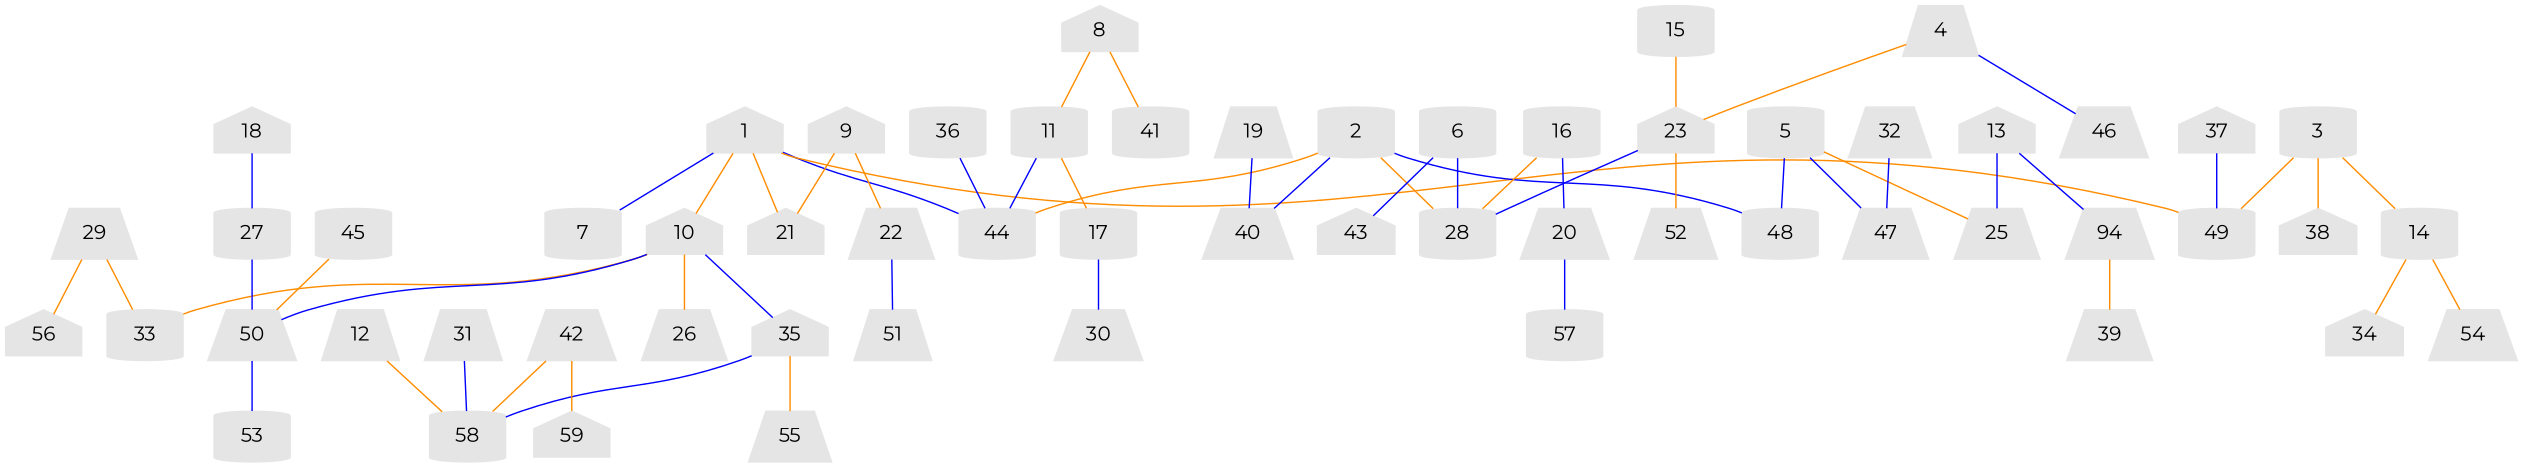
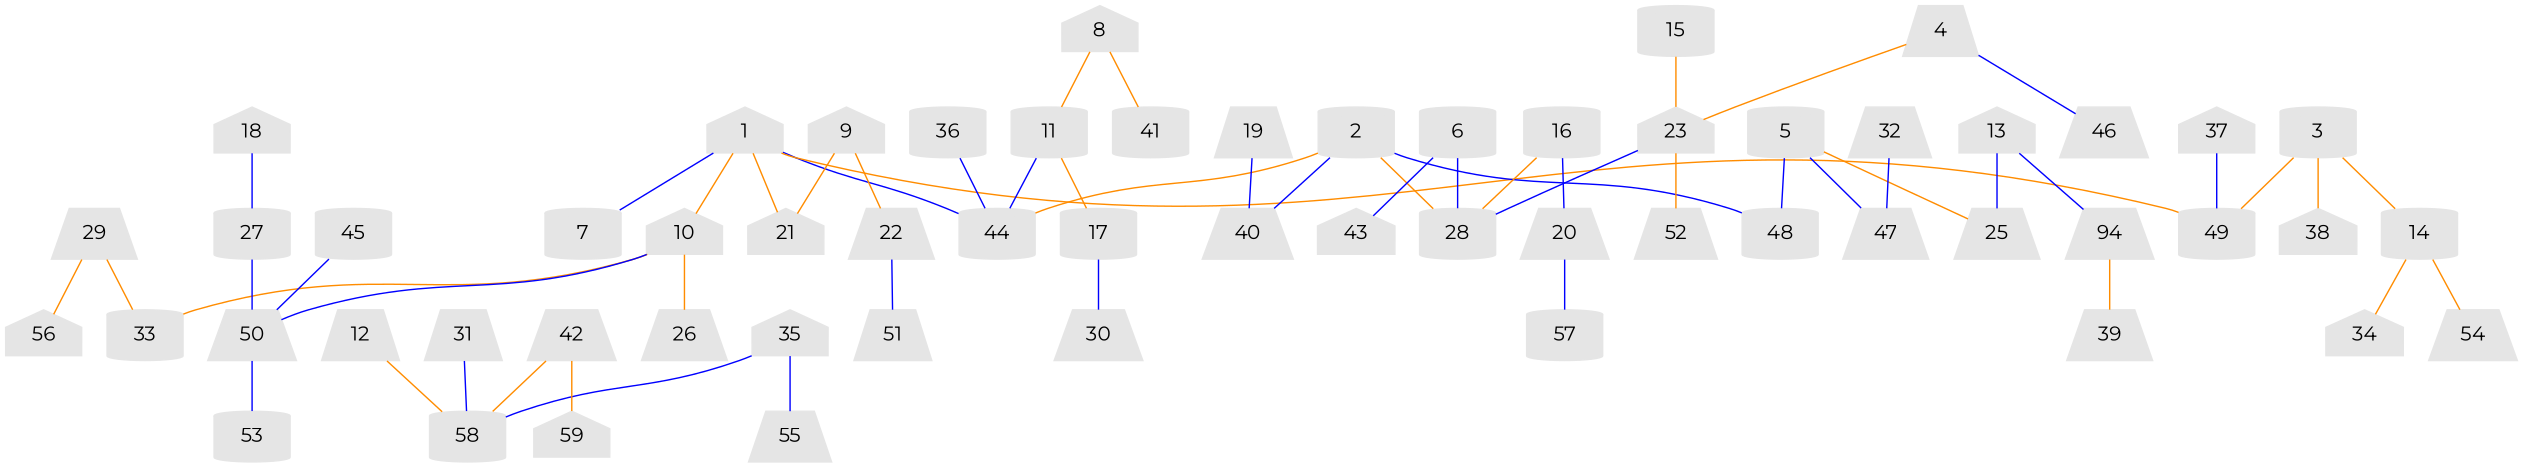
(308, 279) -> (308, 279)
(739, 286) -> none
(790, 384) -> (790, 384)
